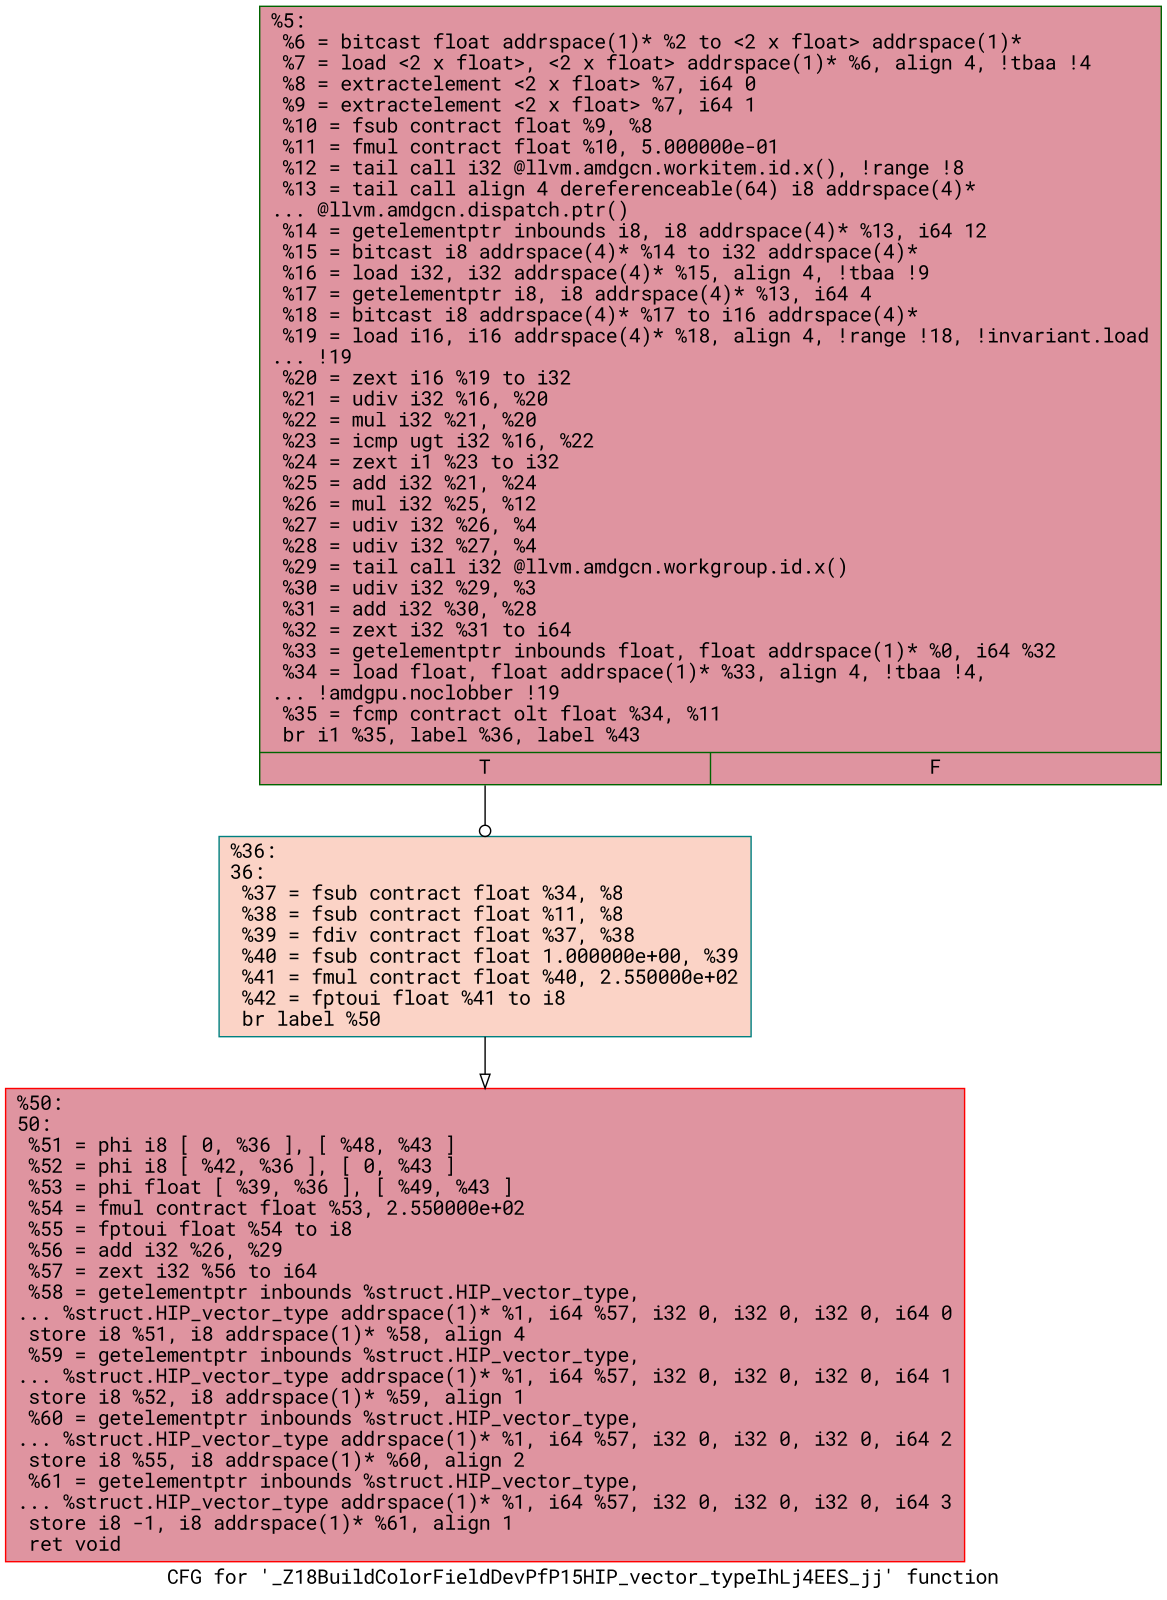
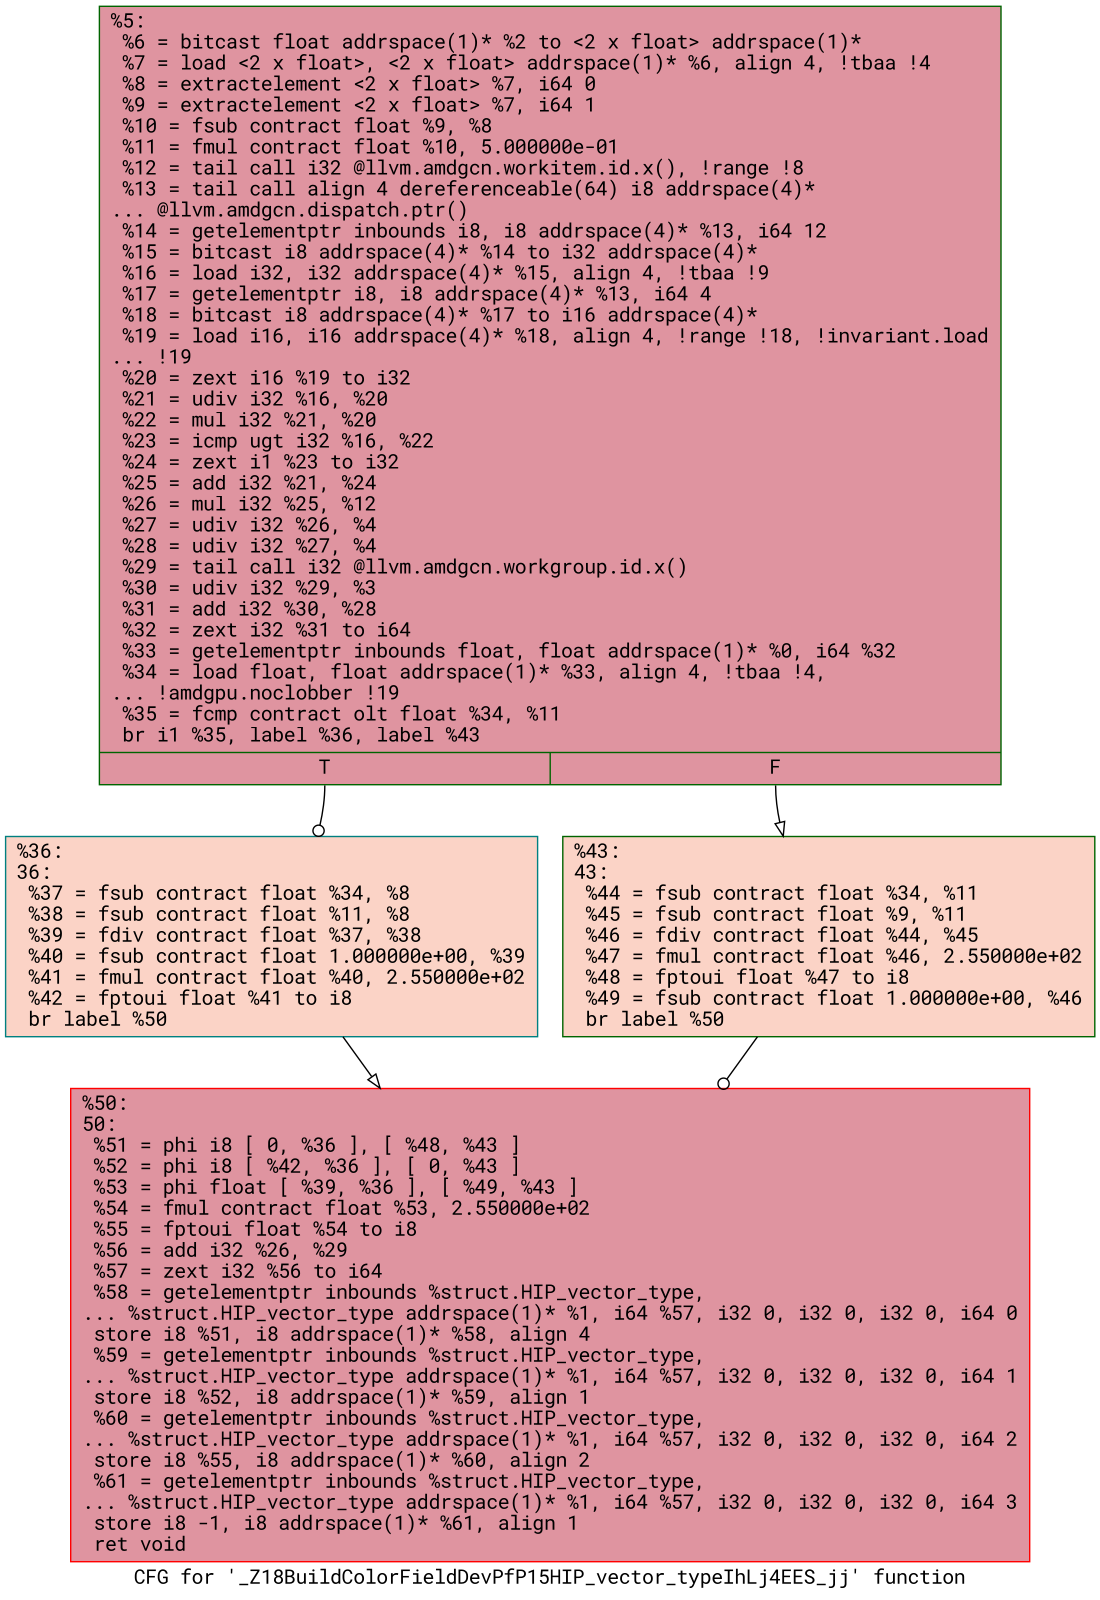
none -> (829, 937)
